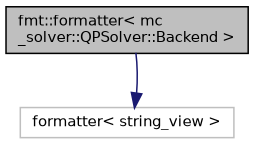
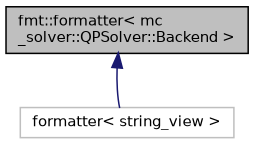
(137, 73) -> (117, 88)
